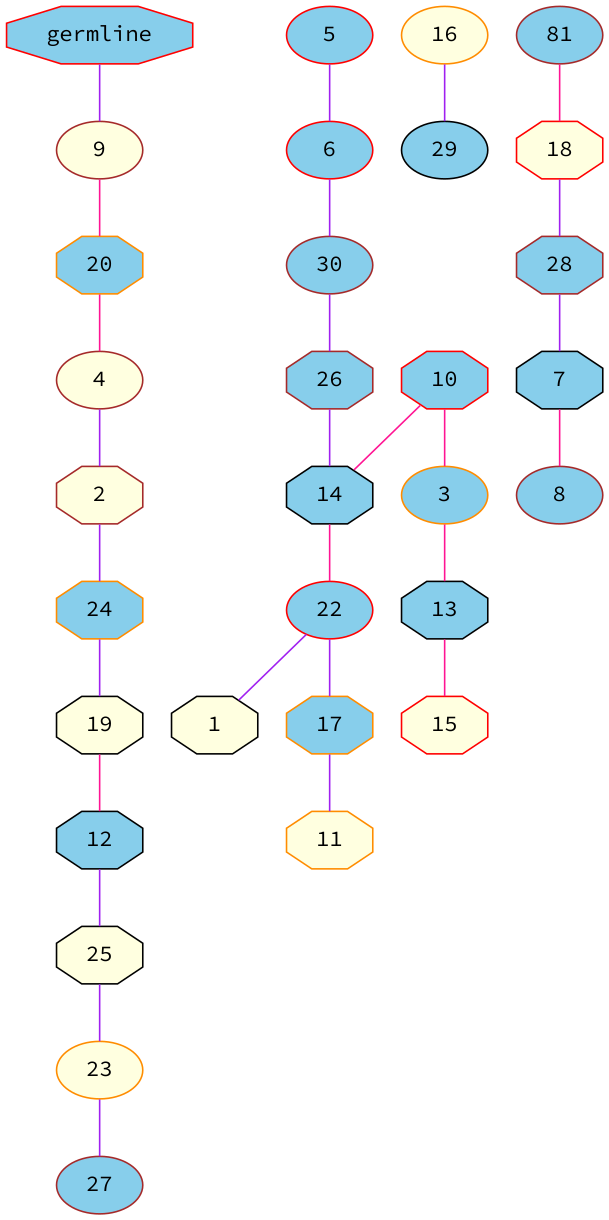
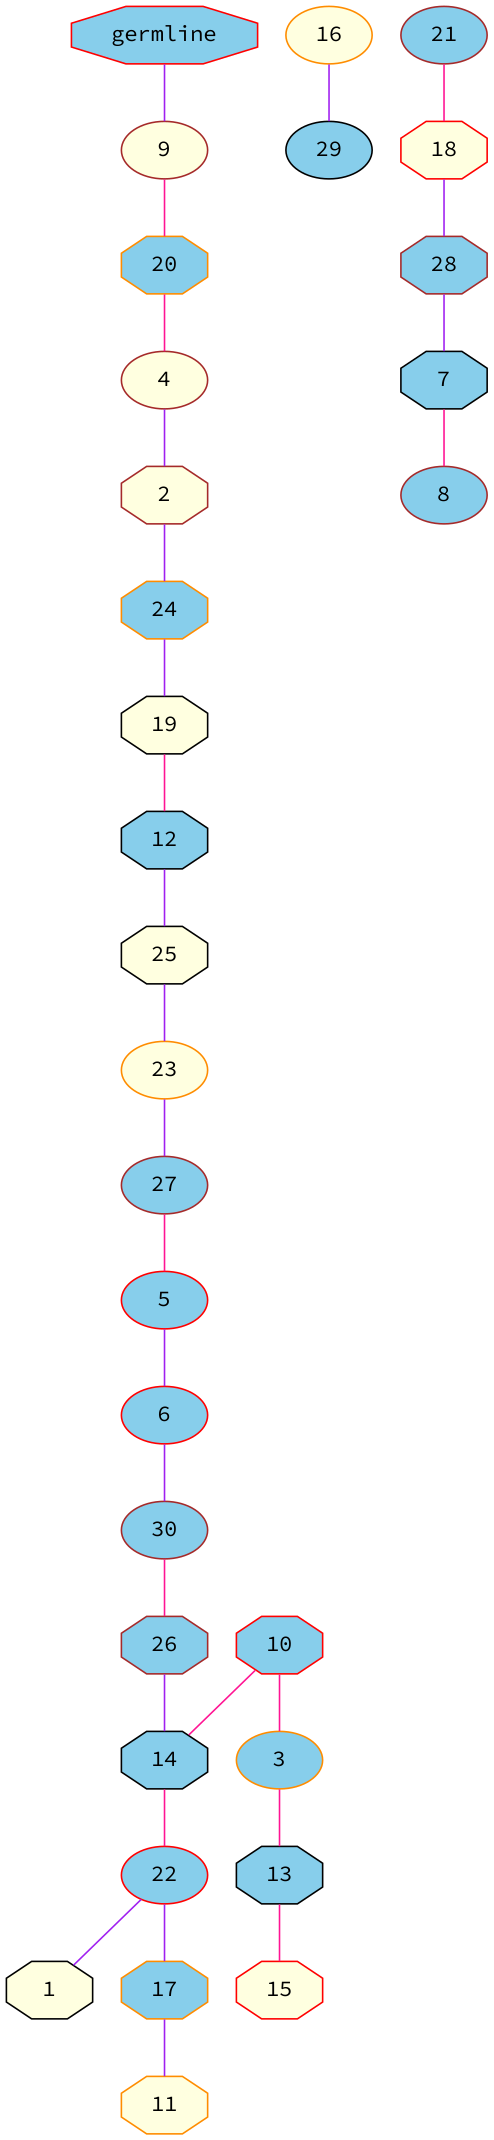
(560, 35) -> (444, 35)
(330, 323) -> (165, 1588)
none -> (165, 1243)
